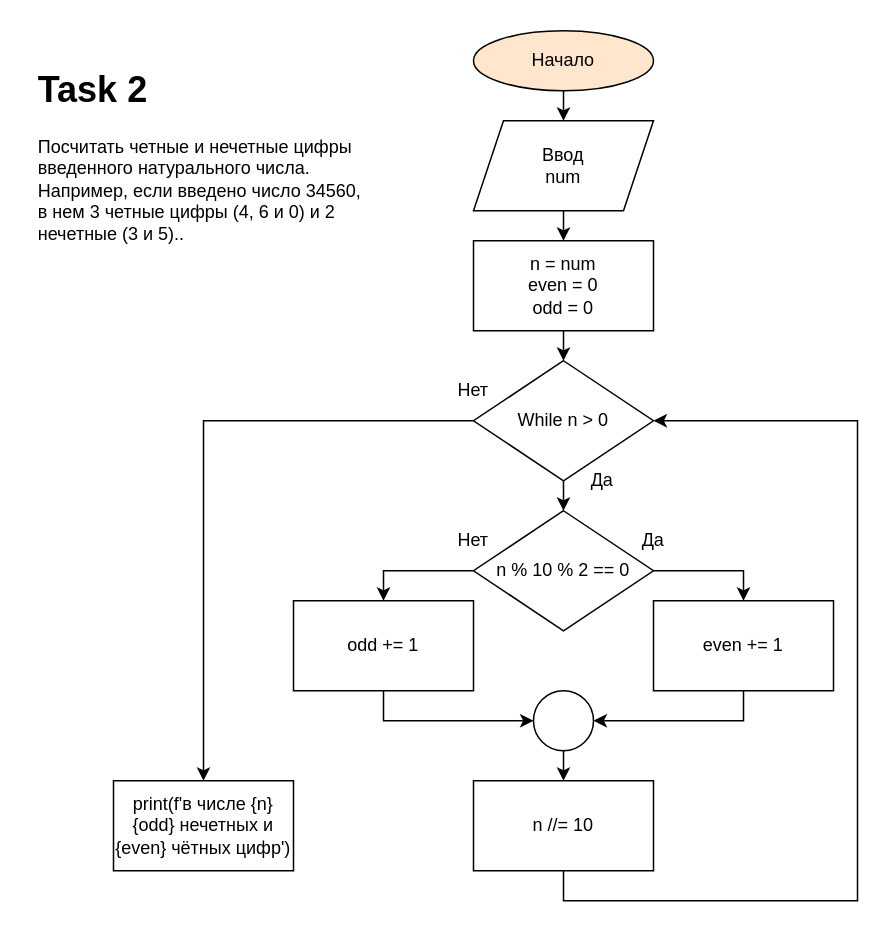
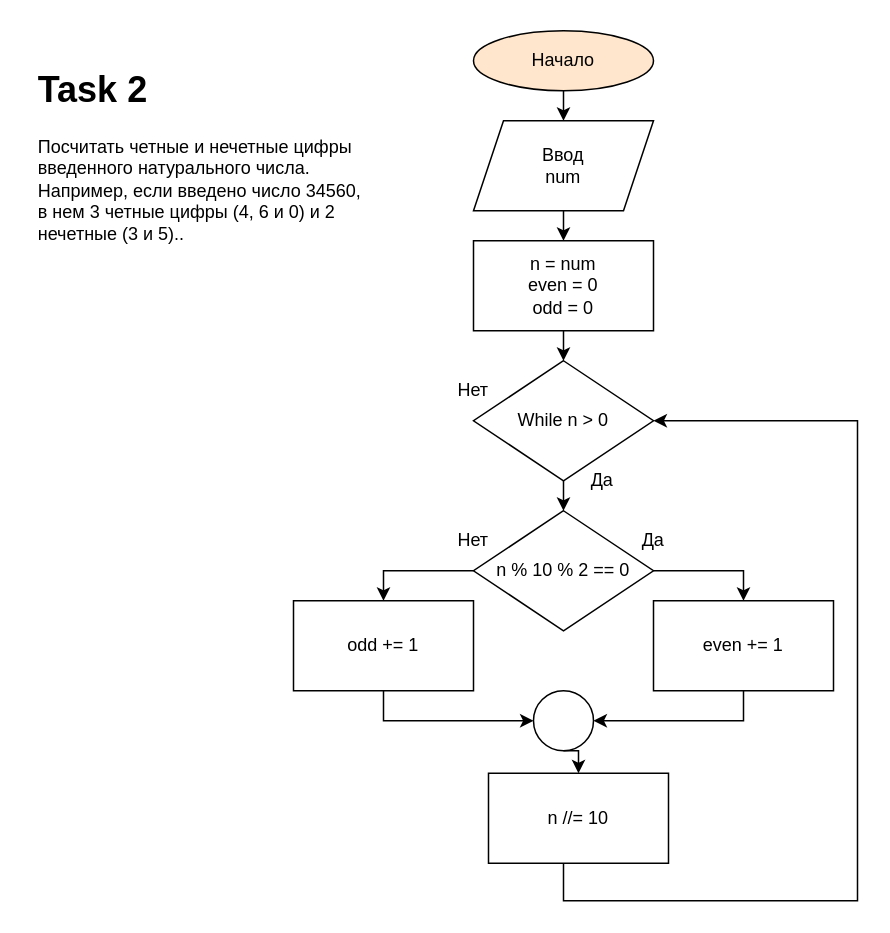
(203, 461) -> none
(203, 826) -> none
(563, 826) -> (578, 818)
